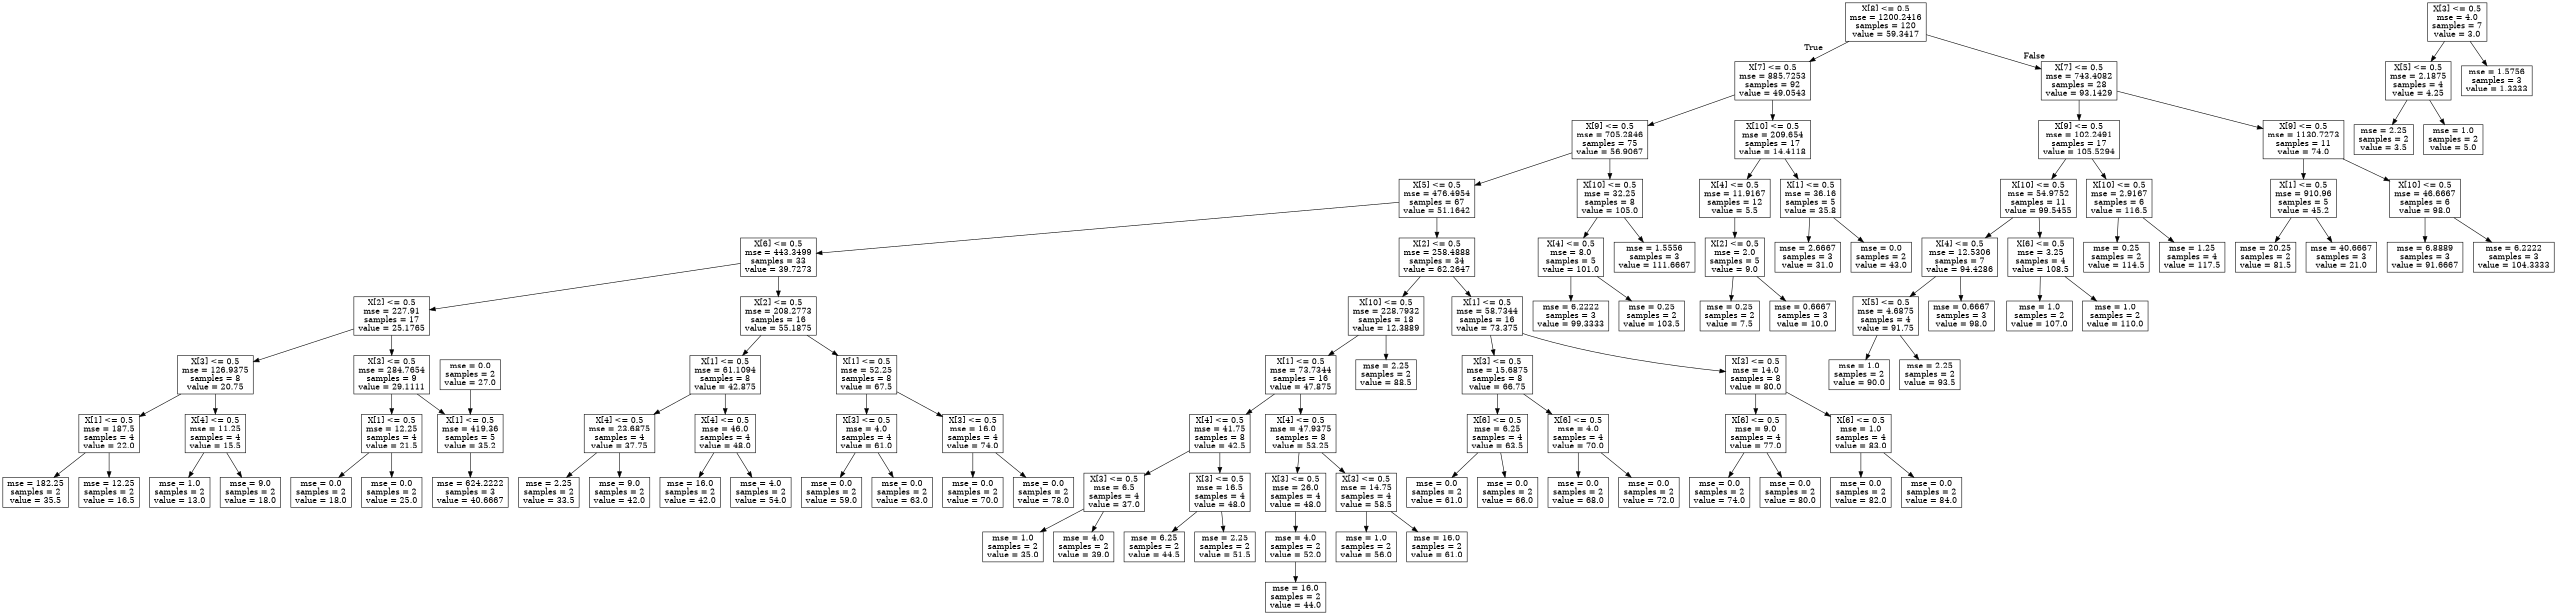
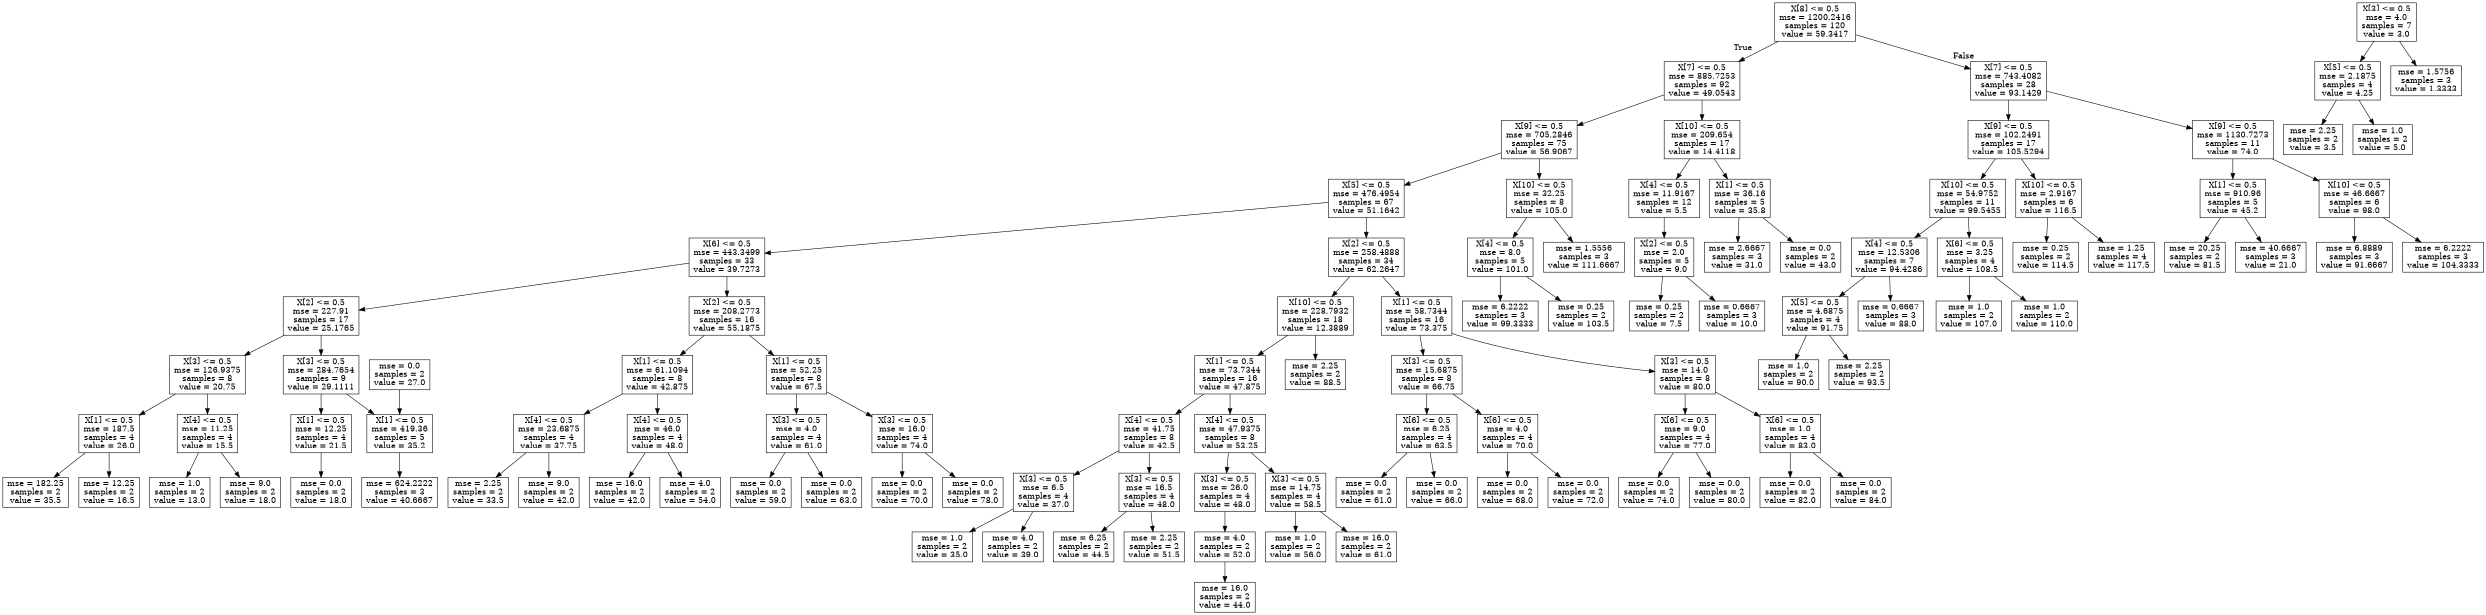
(1962, 316) -> (1891, 316)
(109, 434) -> (109, 434)
(392, 492) -> none
